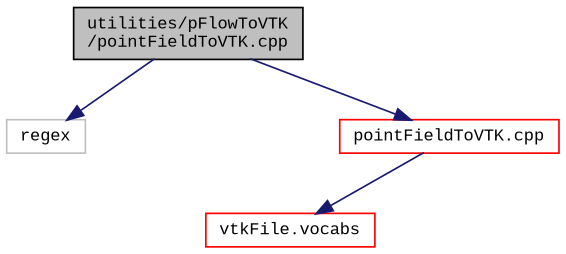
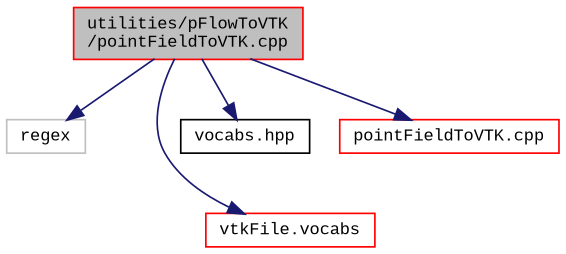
(188, 33) -> (188, 33)
none -> (245, 136)
(377, 179) -> (162, 147)
